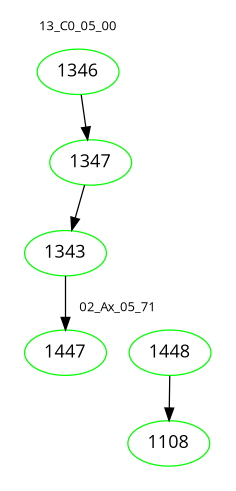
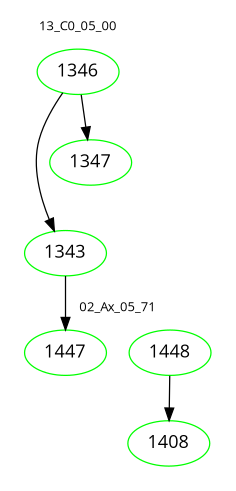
(80, 201) -> (37, 154)
(169, 443) -> (169, 443)
